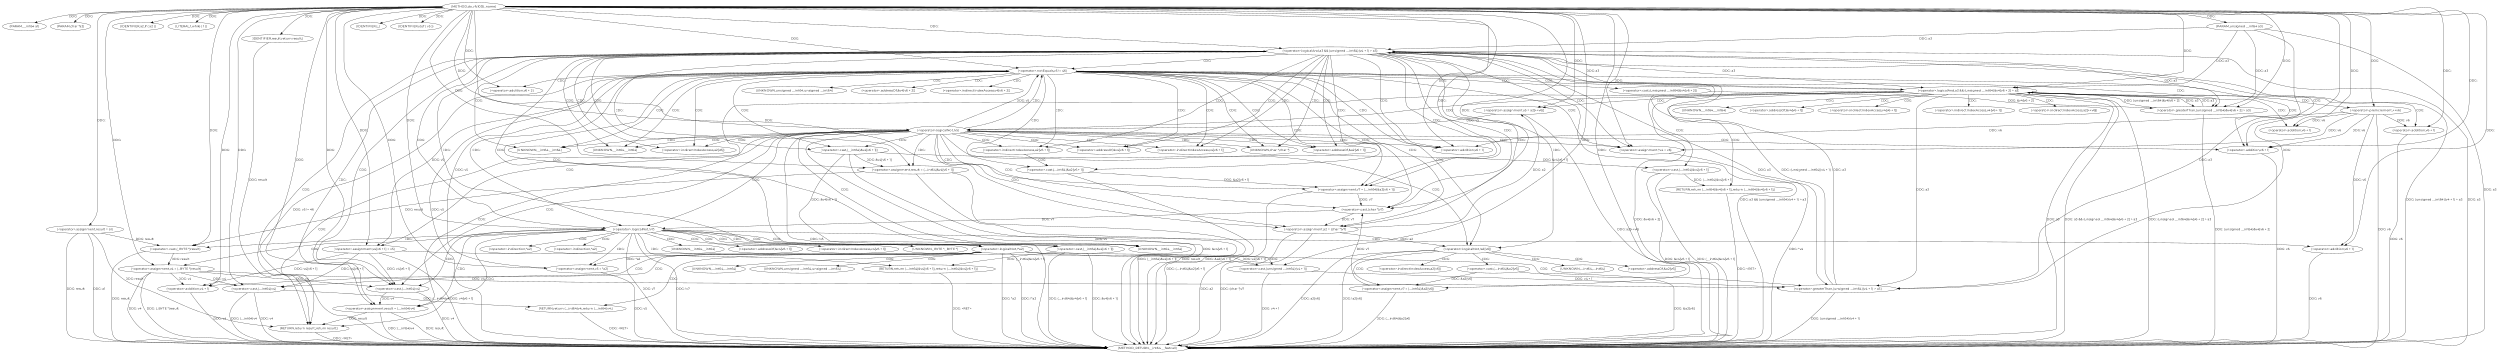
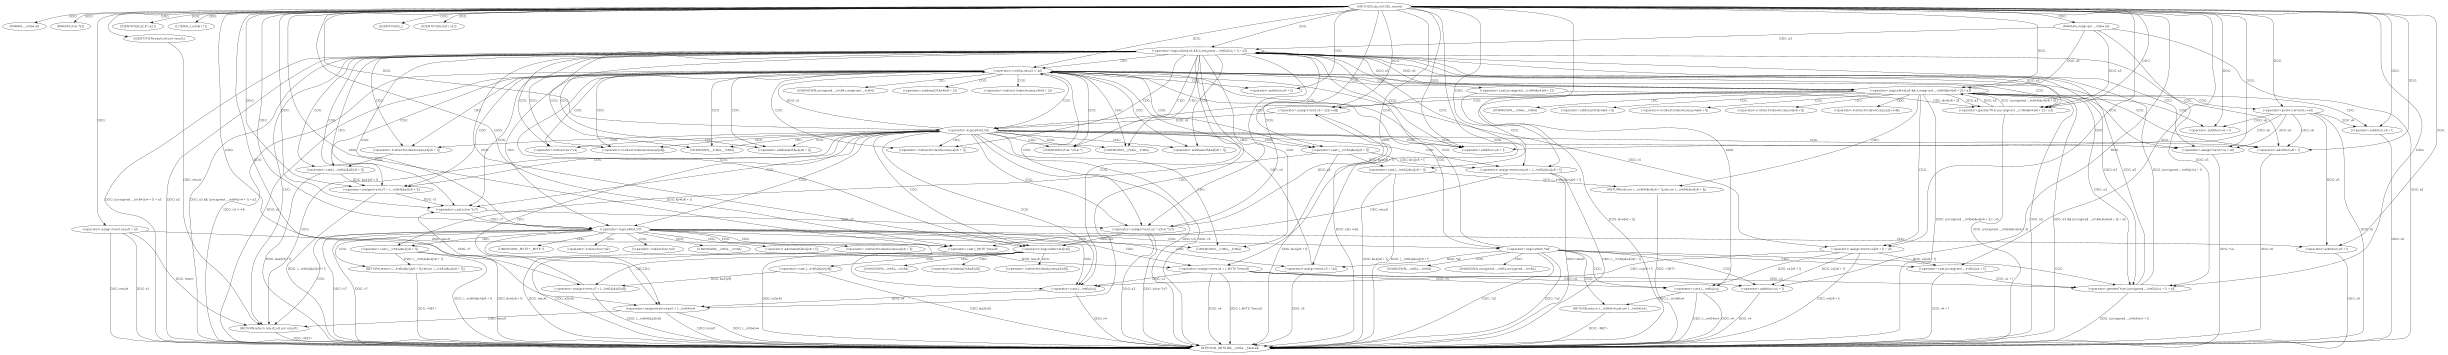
none -> (556, 150)
